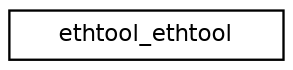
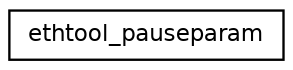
(146, 35) -> (146, 35)
